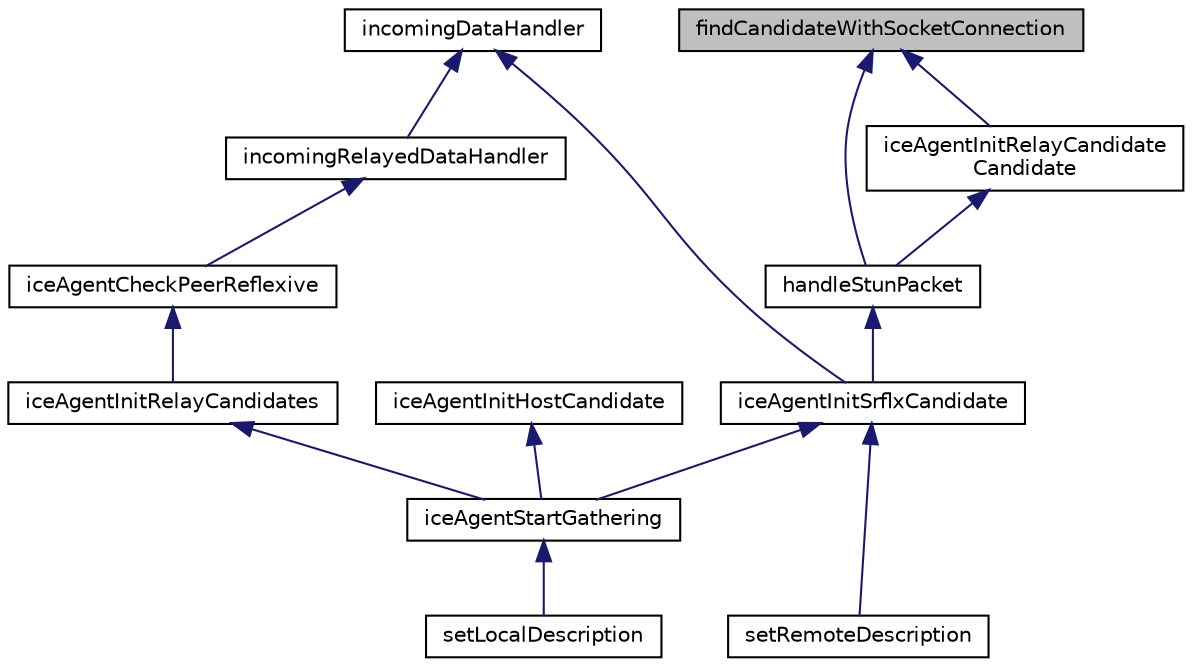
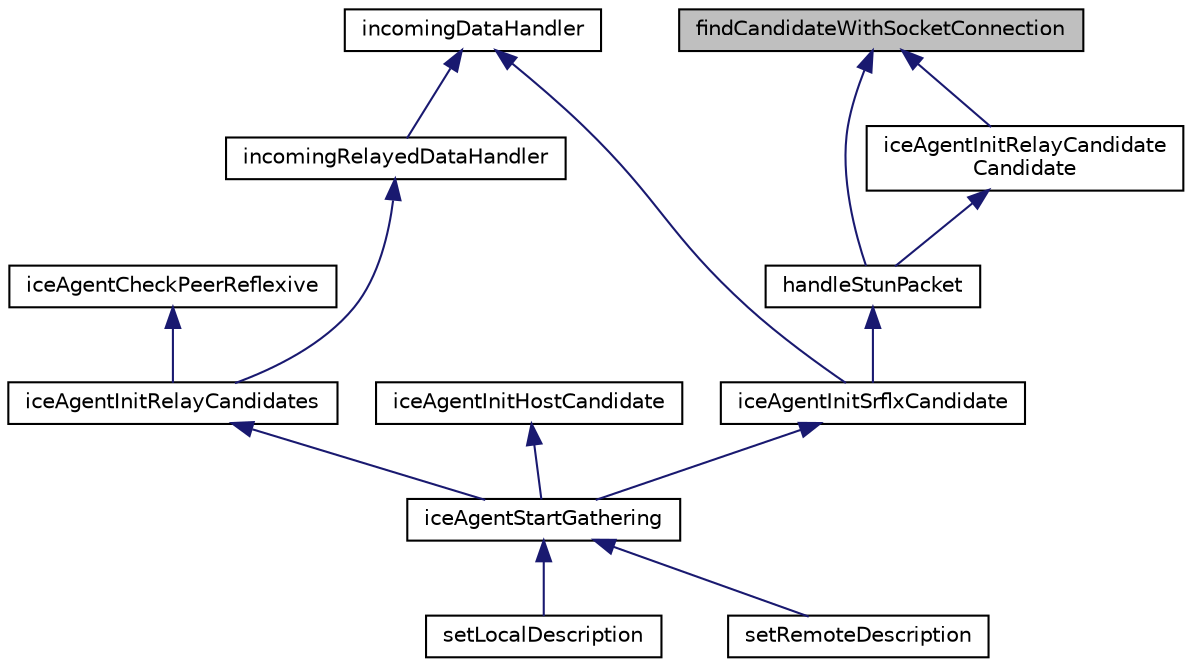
(275, 228) -> (345, 318)
(865, 530) -> (711, 582)
